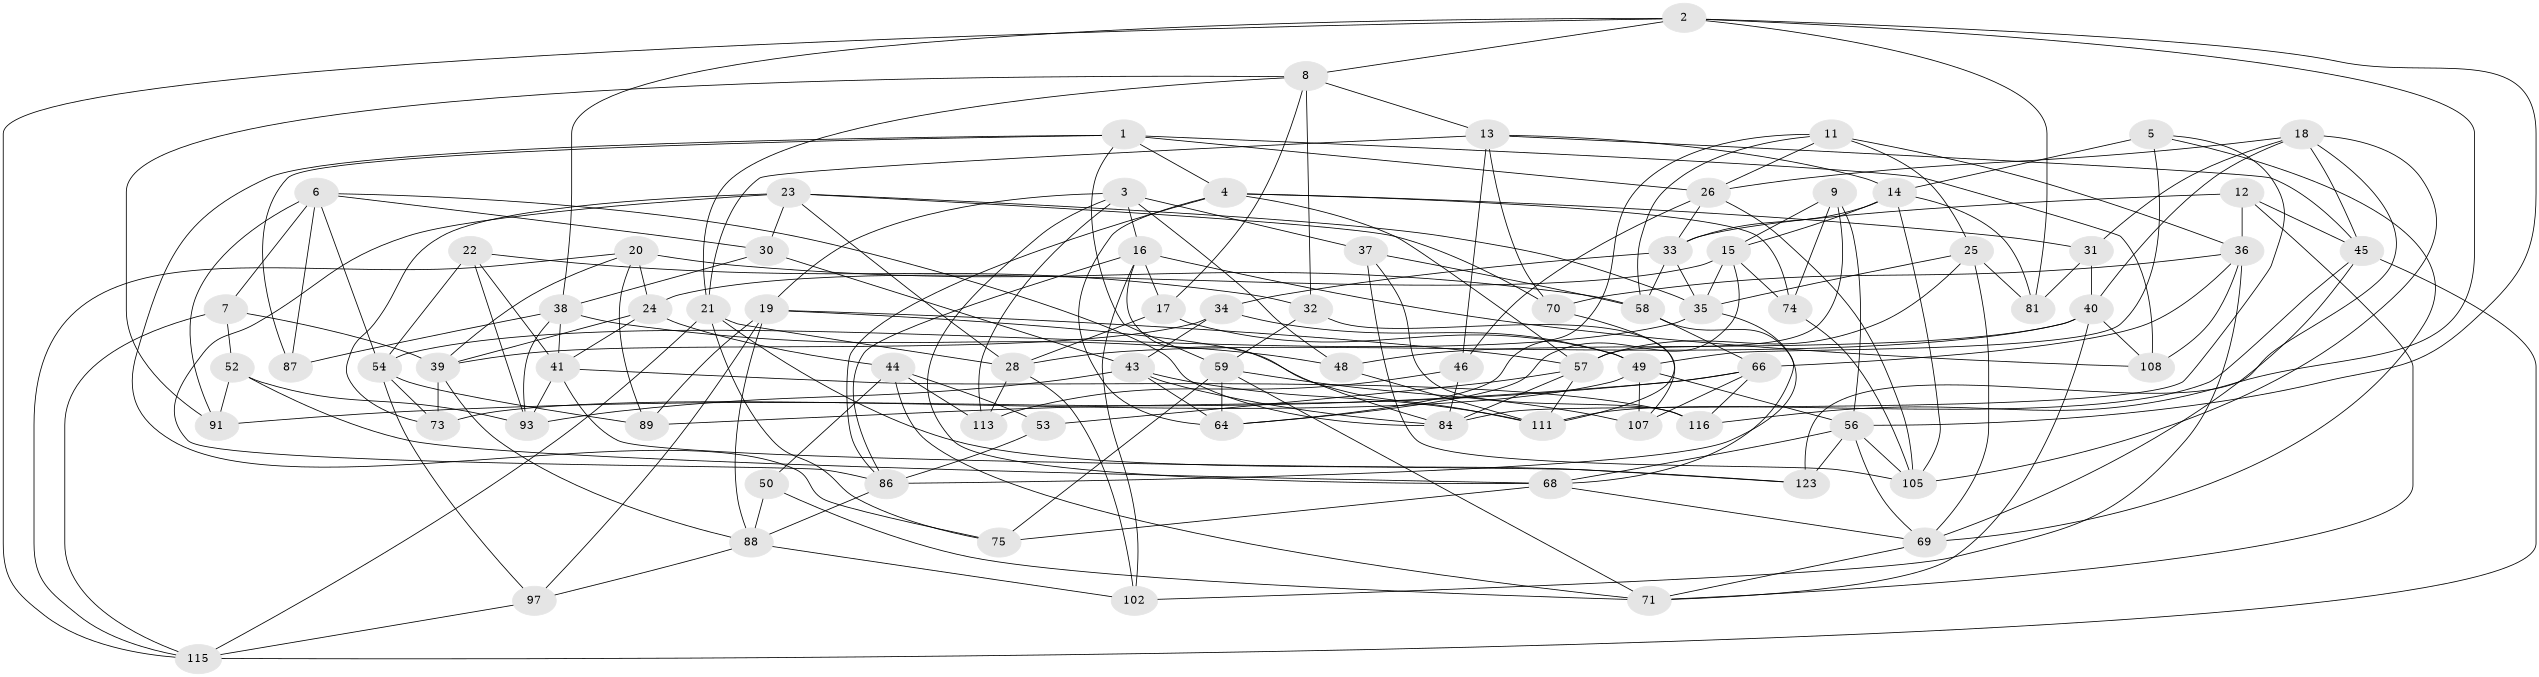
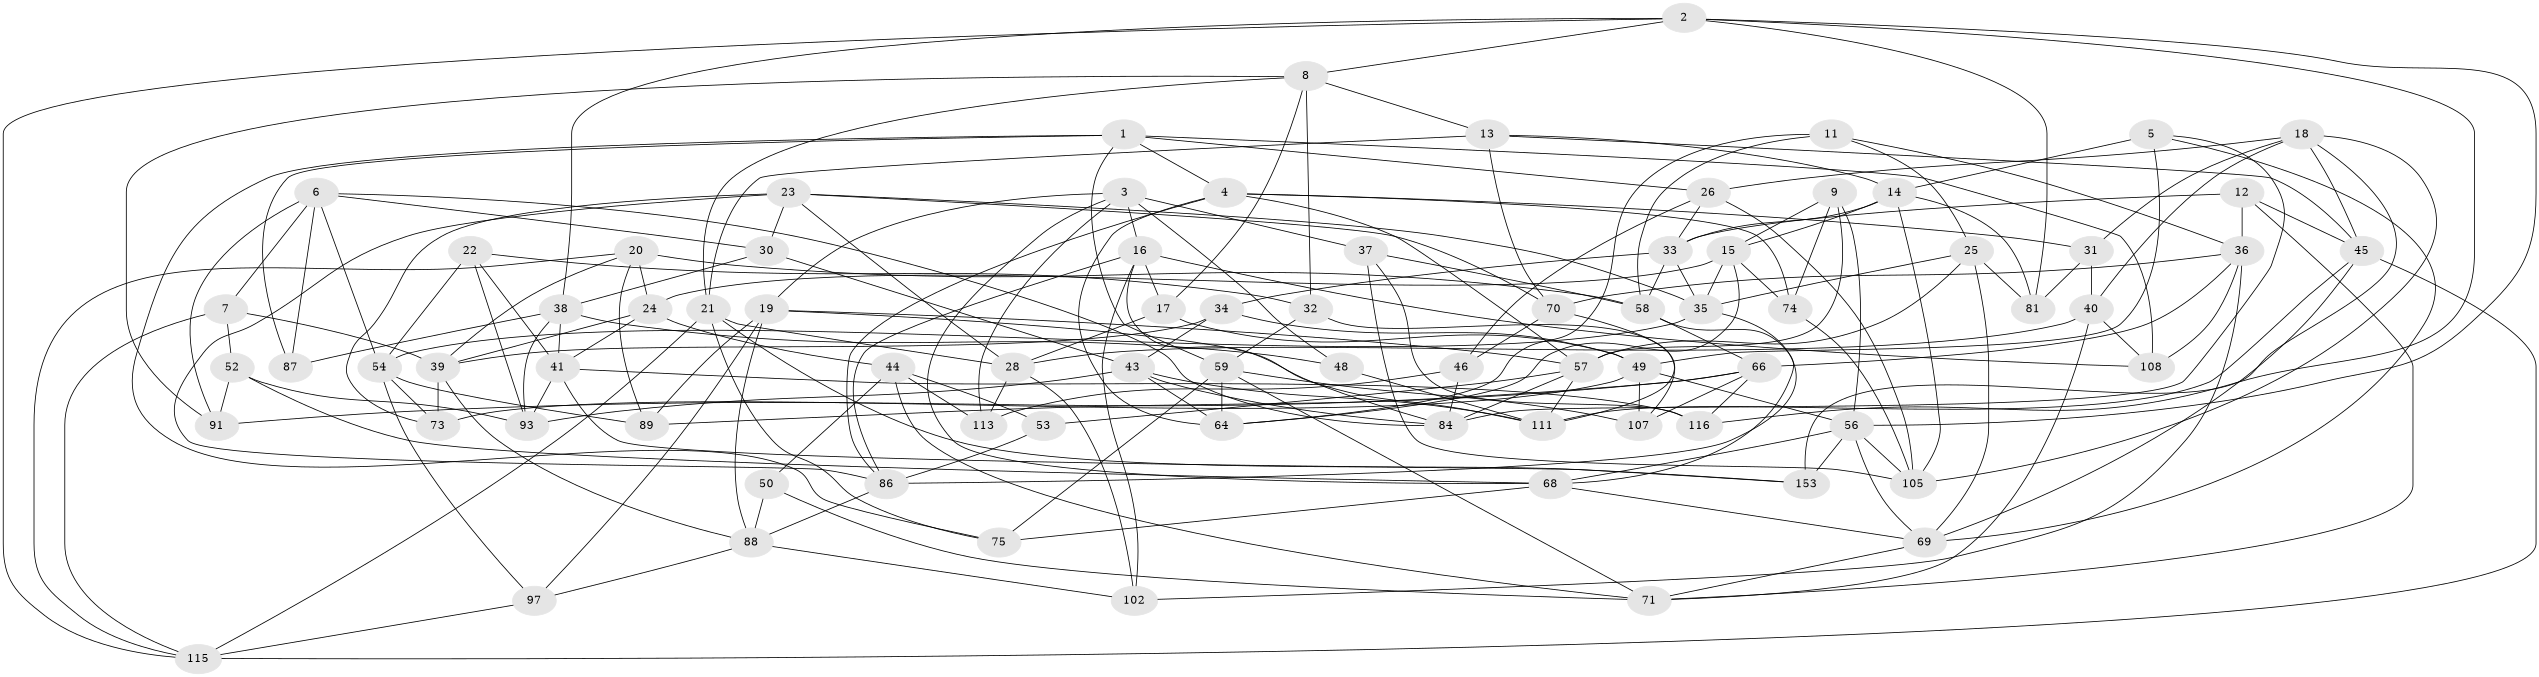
(1755, 171) -> none
(1475, 251) -> (1521, 330)
(1720, 346) -> none
(1806, 484) -> (1806, 484)
